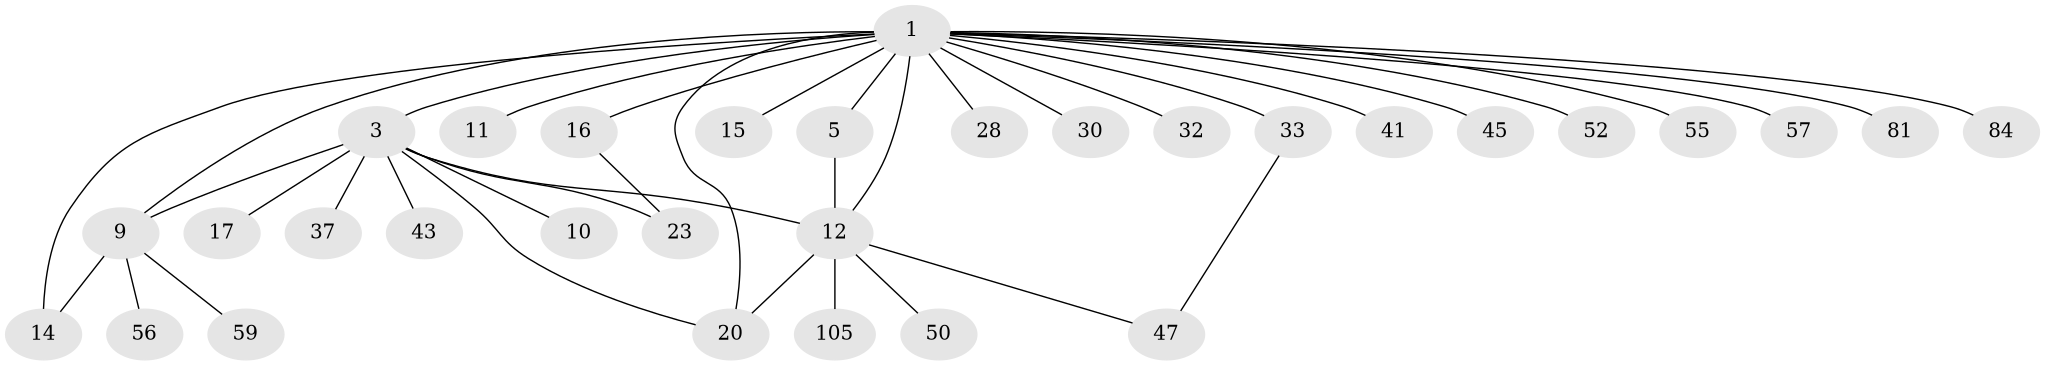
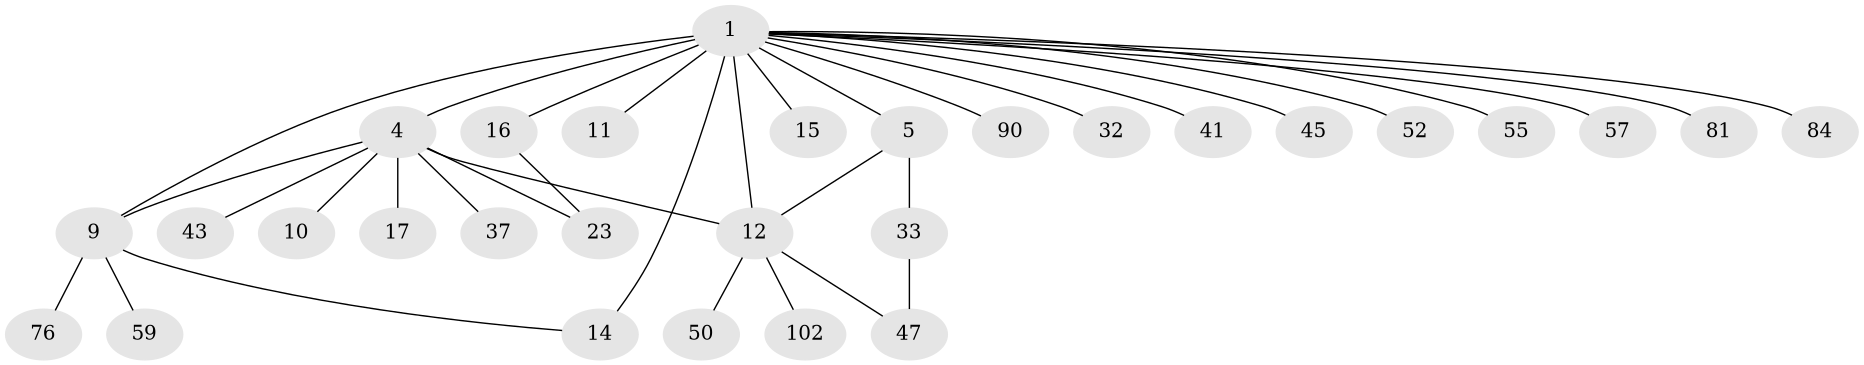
(1109, 69) -> (909, 183)
(377, 132) -> (398, 132)
(990, 132) -> none
(1091, 132) -> (1011, 132)
(145, 335) -> (44, 335)
(731, 335) -> none
(835, 335) -> (805, 335)
